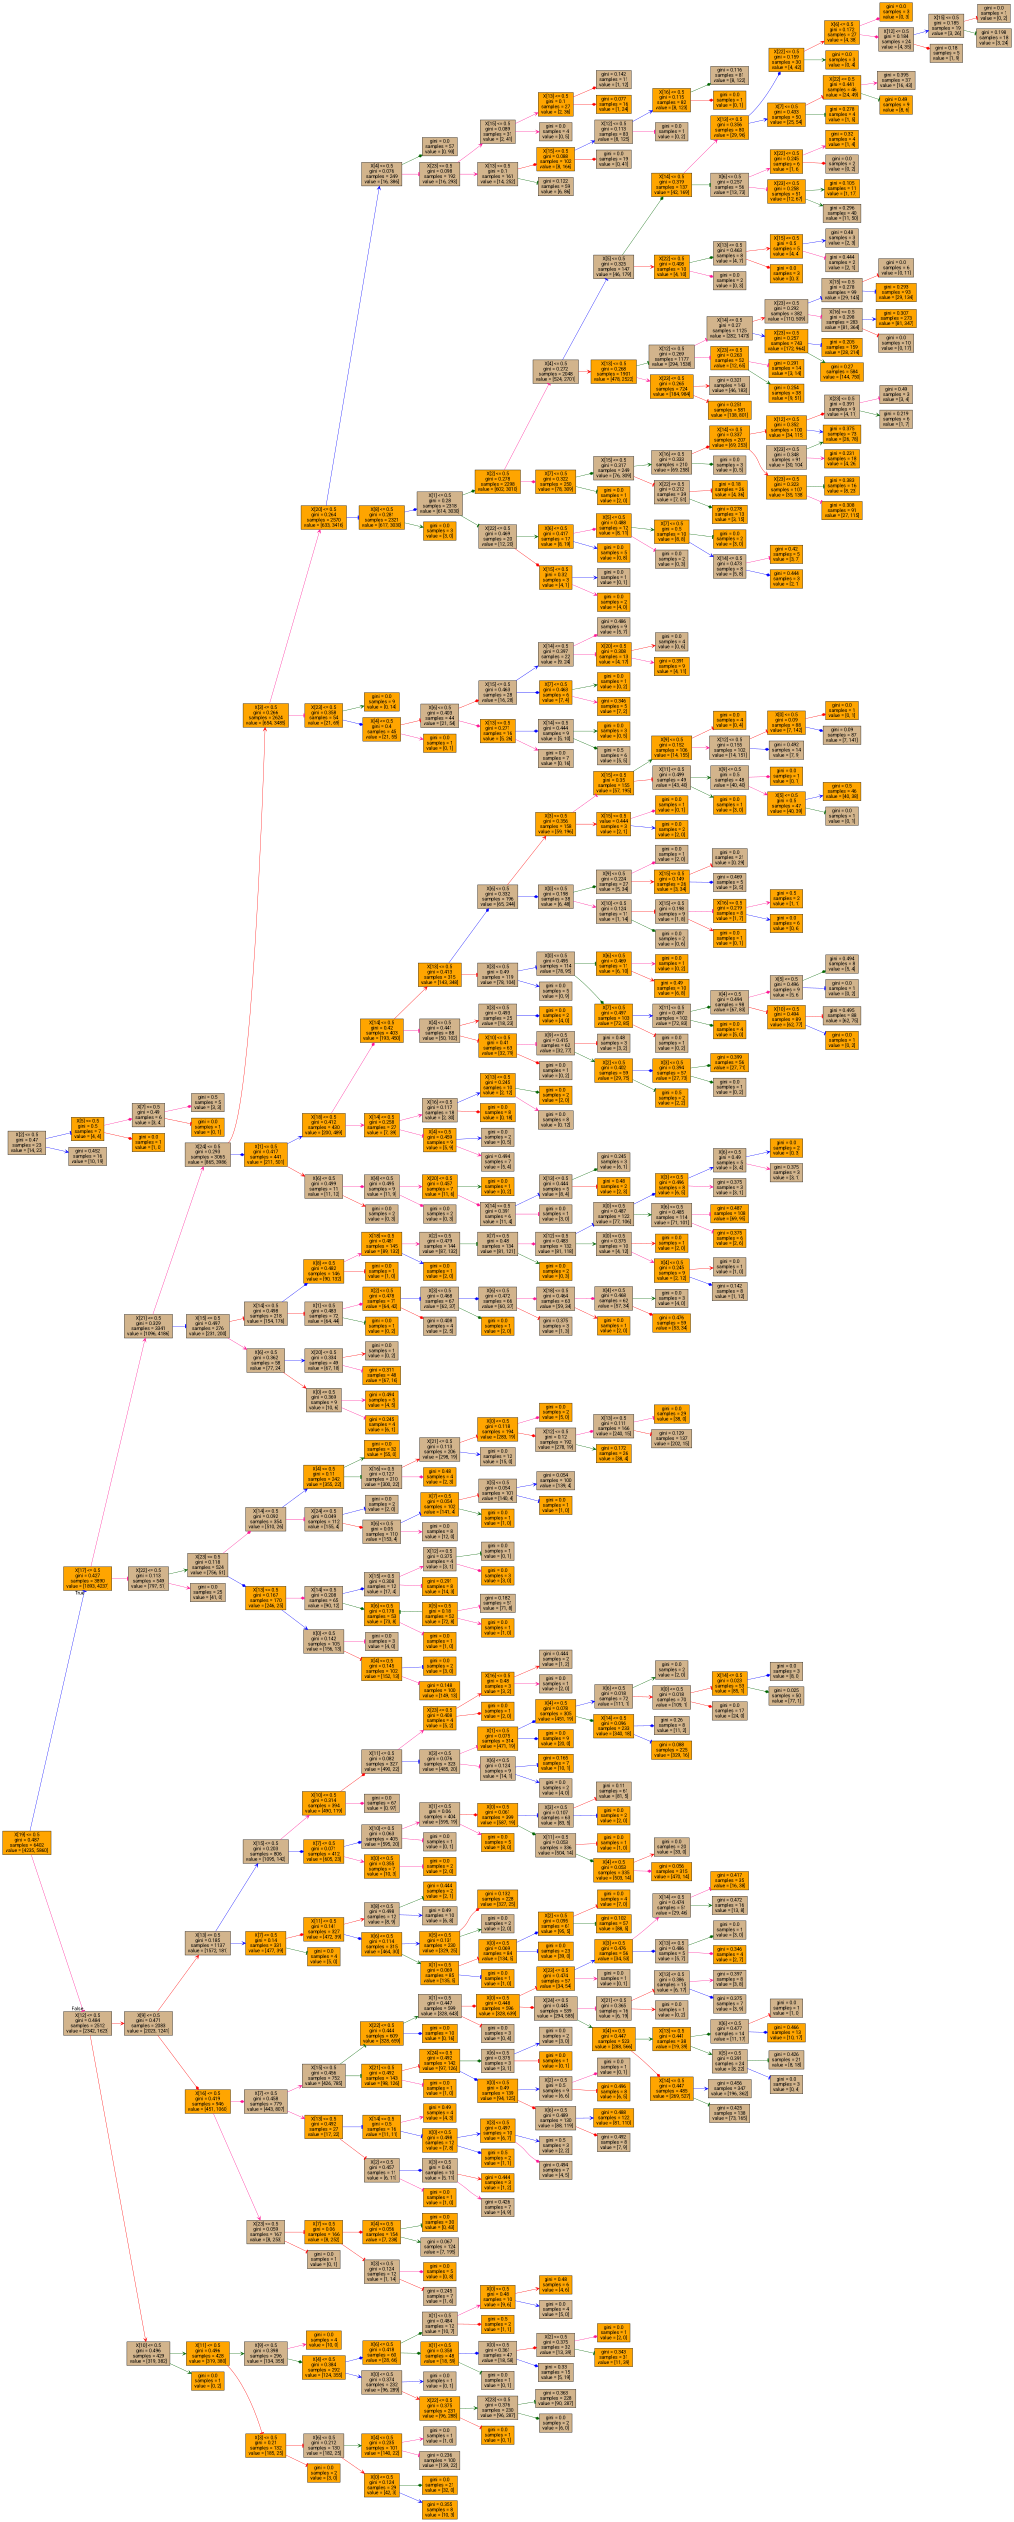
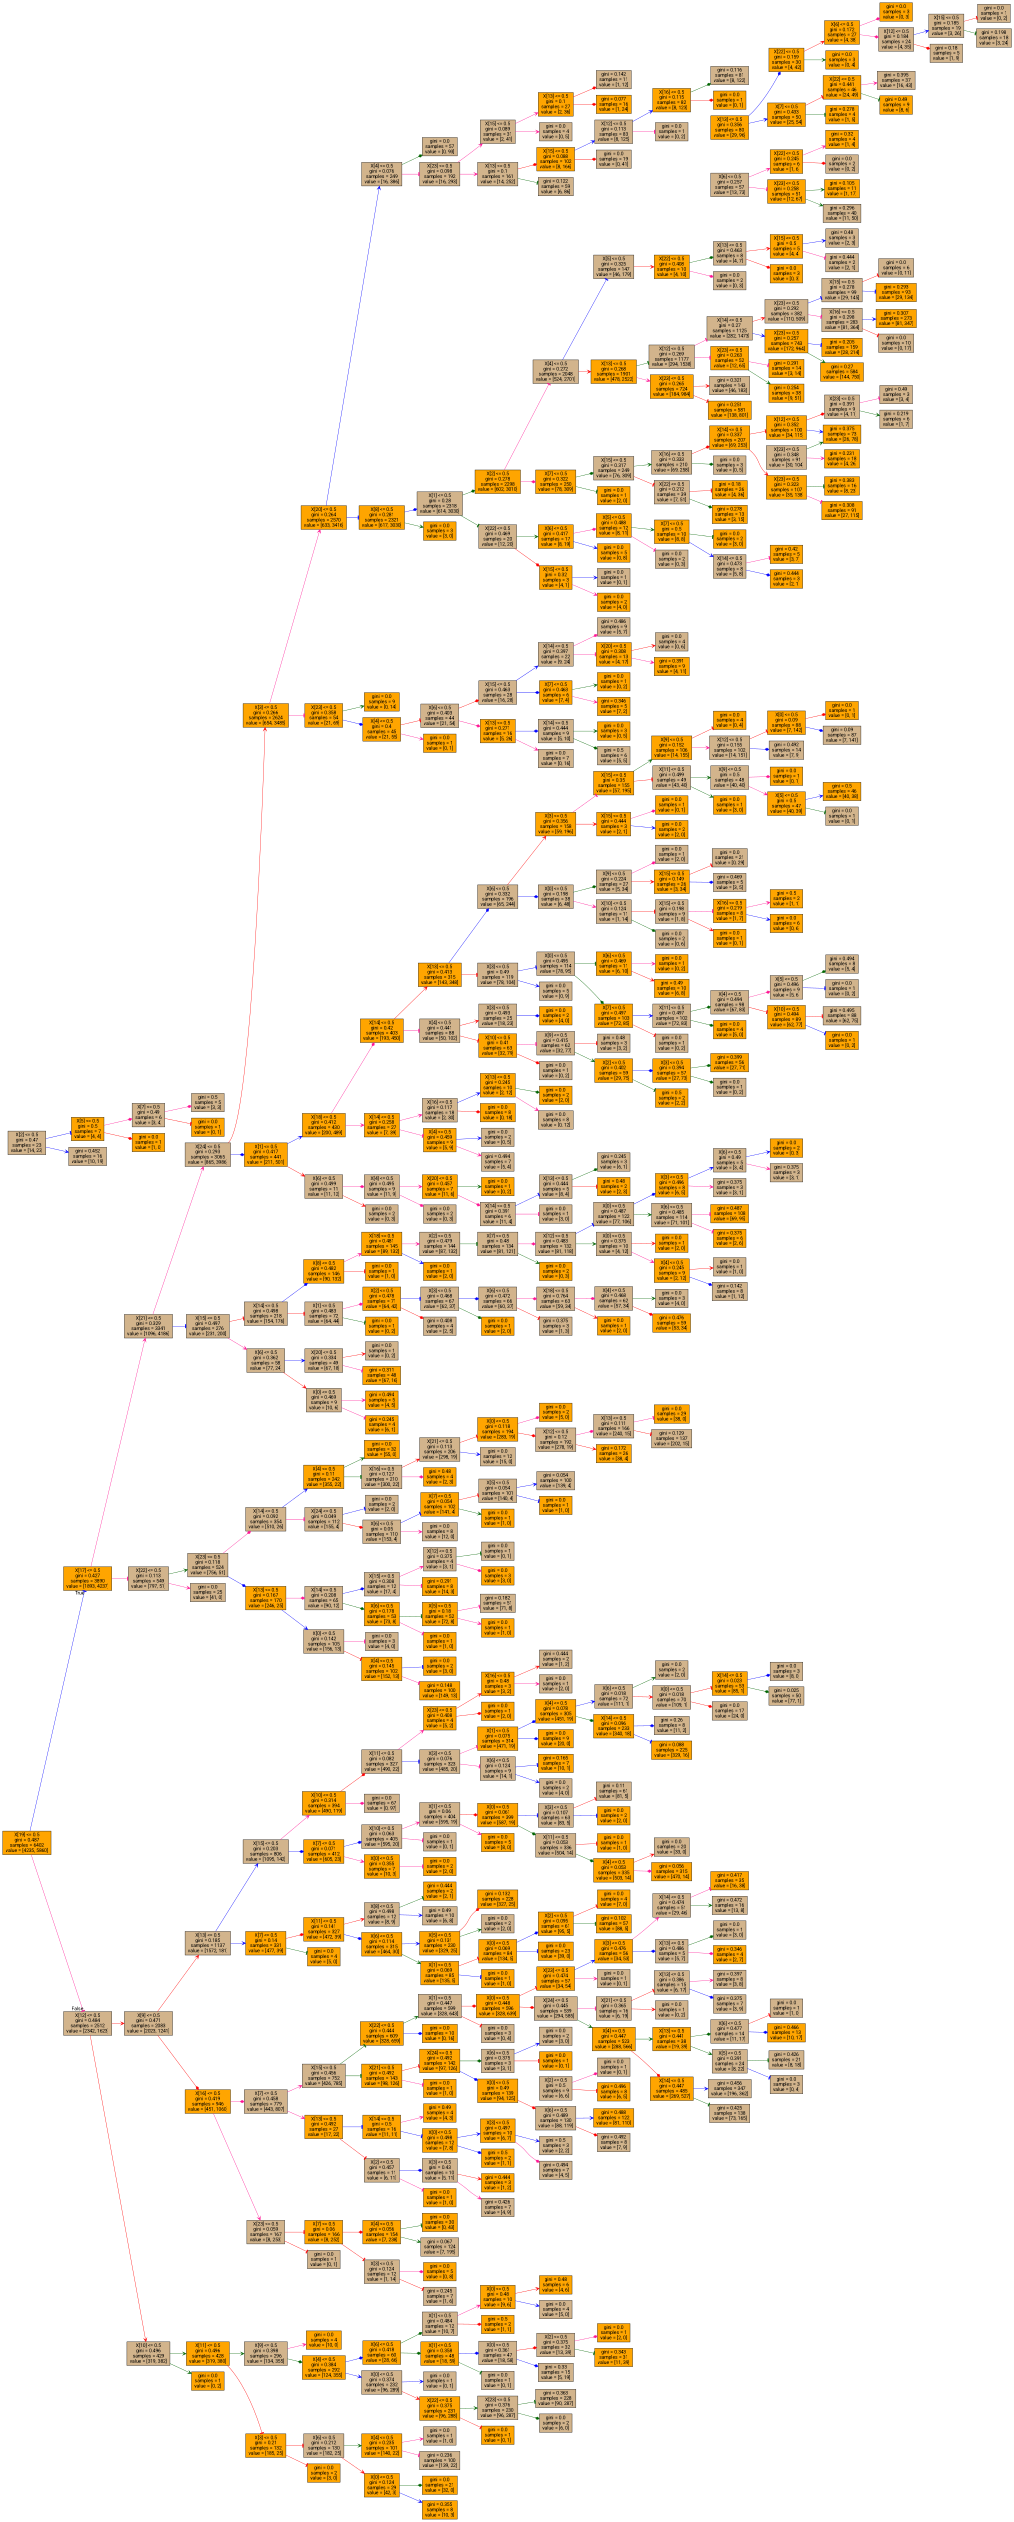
(672, 185) -> none
(730, 185) -> (730, 185)
(614, 824) -> (614, 824)
(556, 1299) -> (556, 1299)
(324, 1400) -> (324, 1400)
(584, 1447) -> (584, 1447)
(412, 1612) -> (410, 1616)
(527, 2090) -> none
